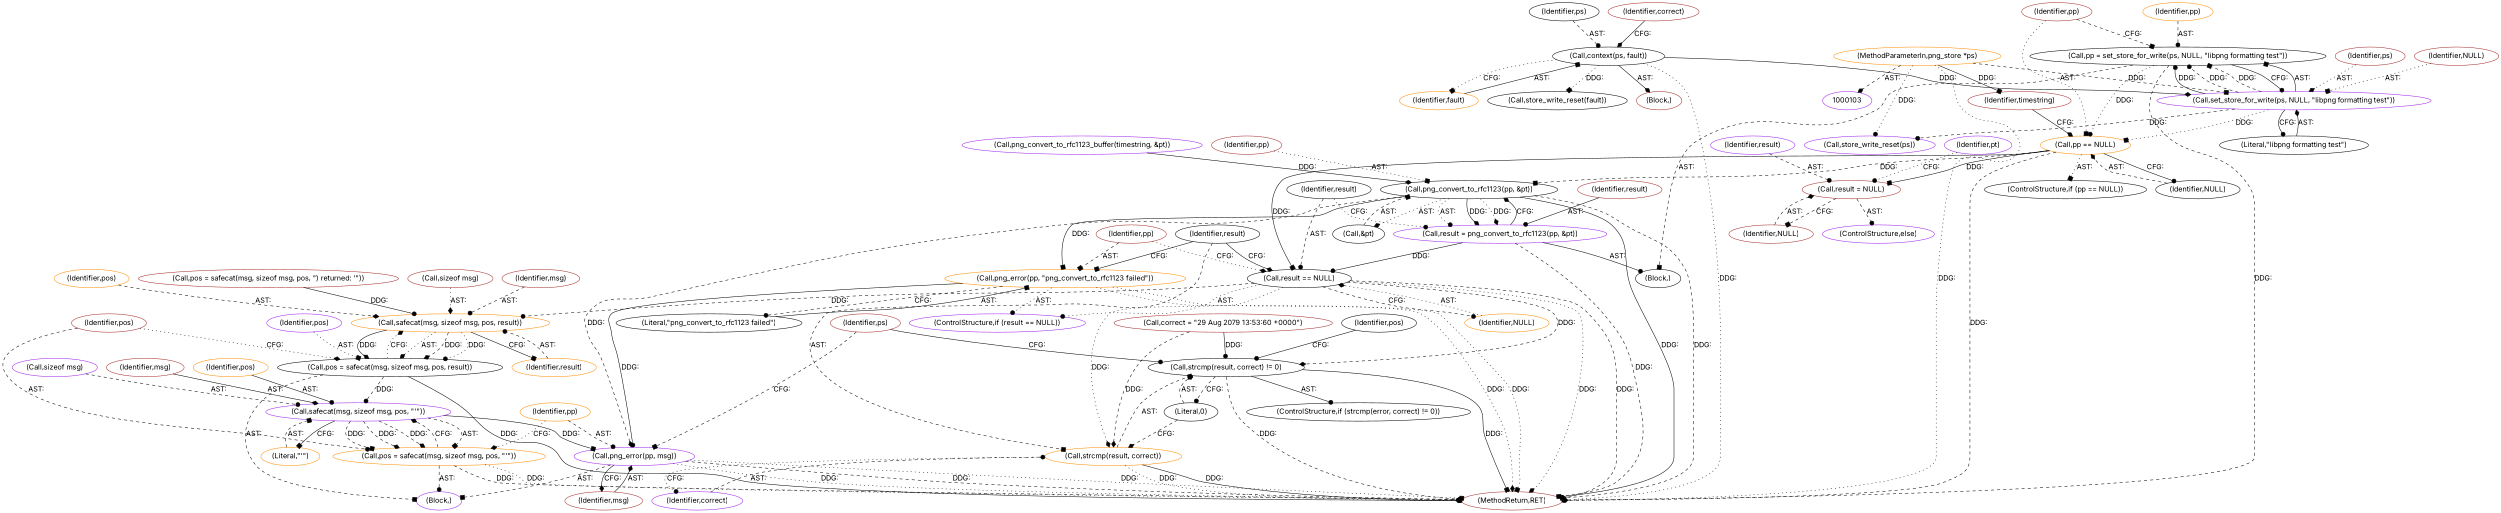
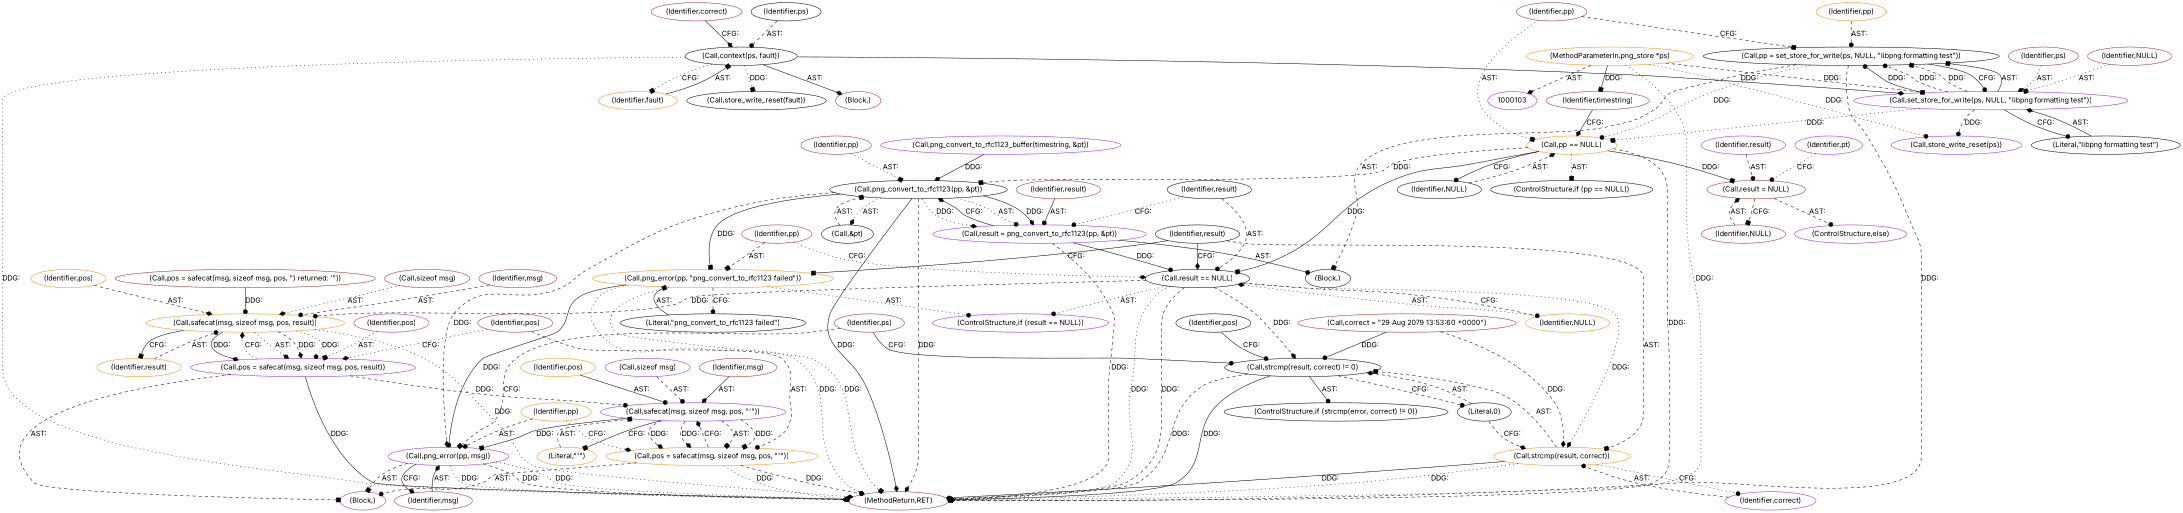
(390, 367) -> (303, 367)
none -> (571, 472)
